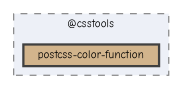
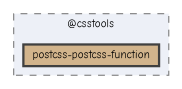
(91, 55) -> (91, 55)
